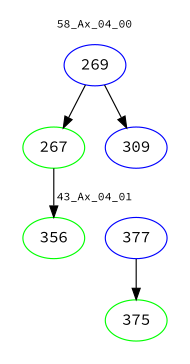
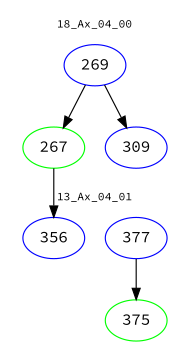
(95, 25) -> (95, 25)
(95, 197) -> (95, 197)
(54, 238) -> (54, 238)
